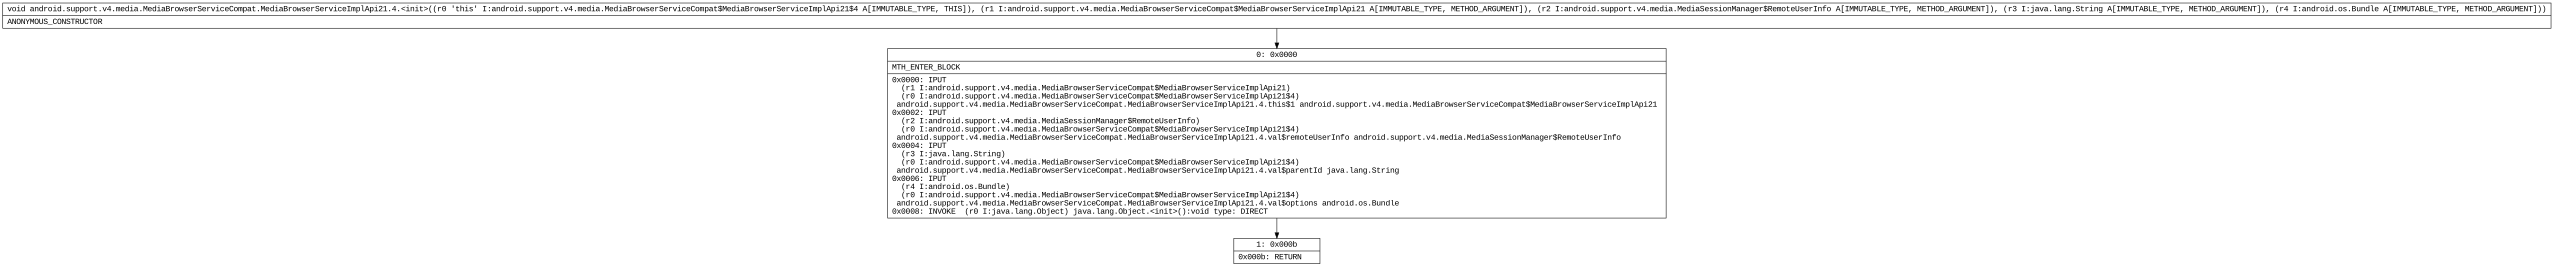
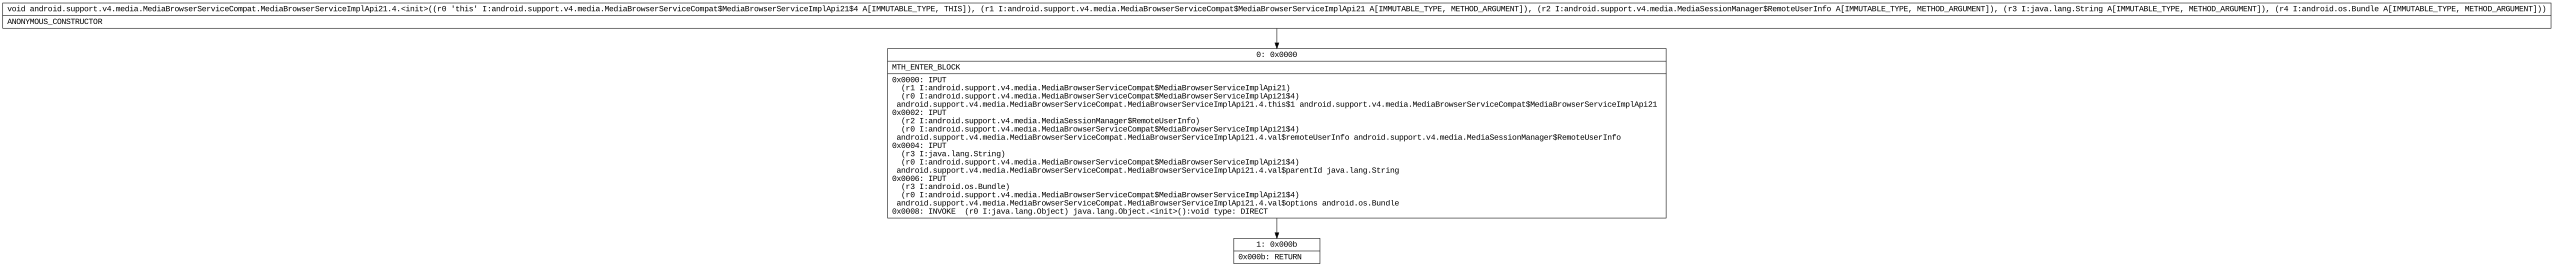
(951, 187) -> (951, 187)
